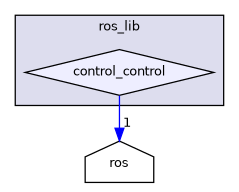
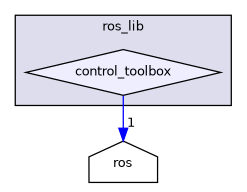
(119, 72) -> (123, 72)
